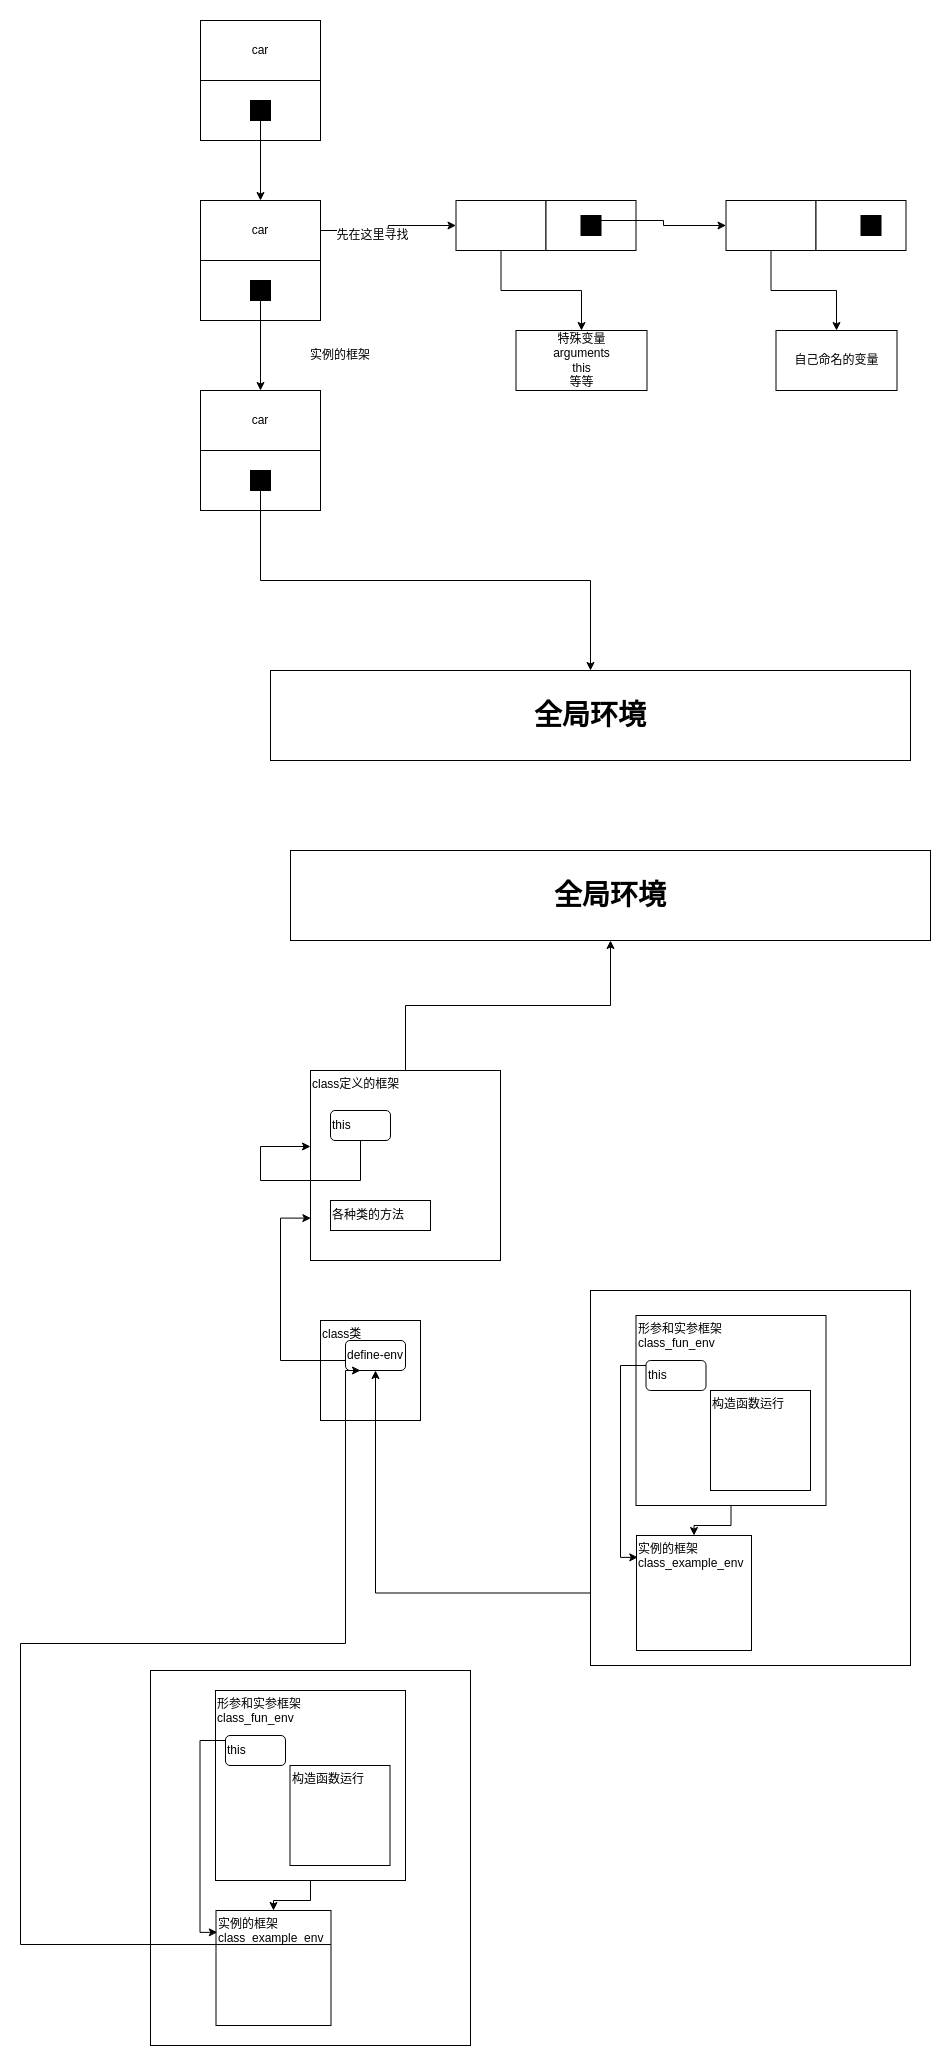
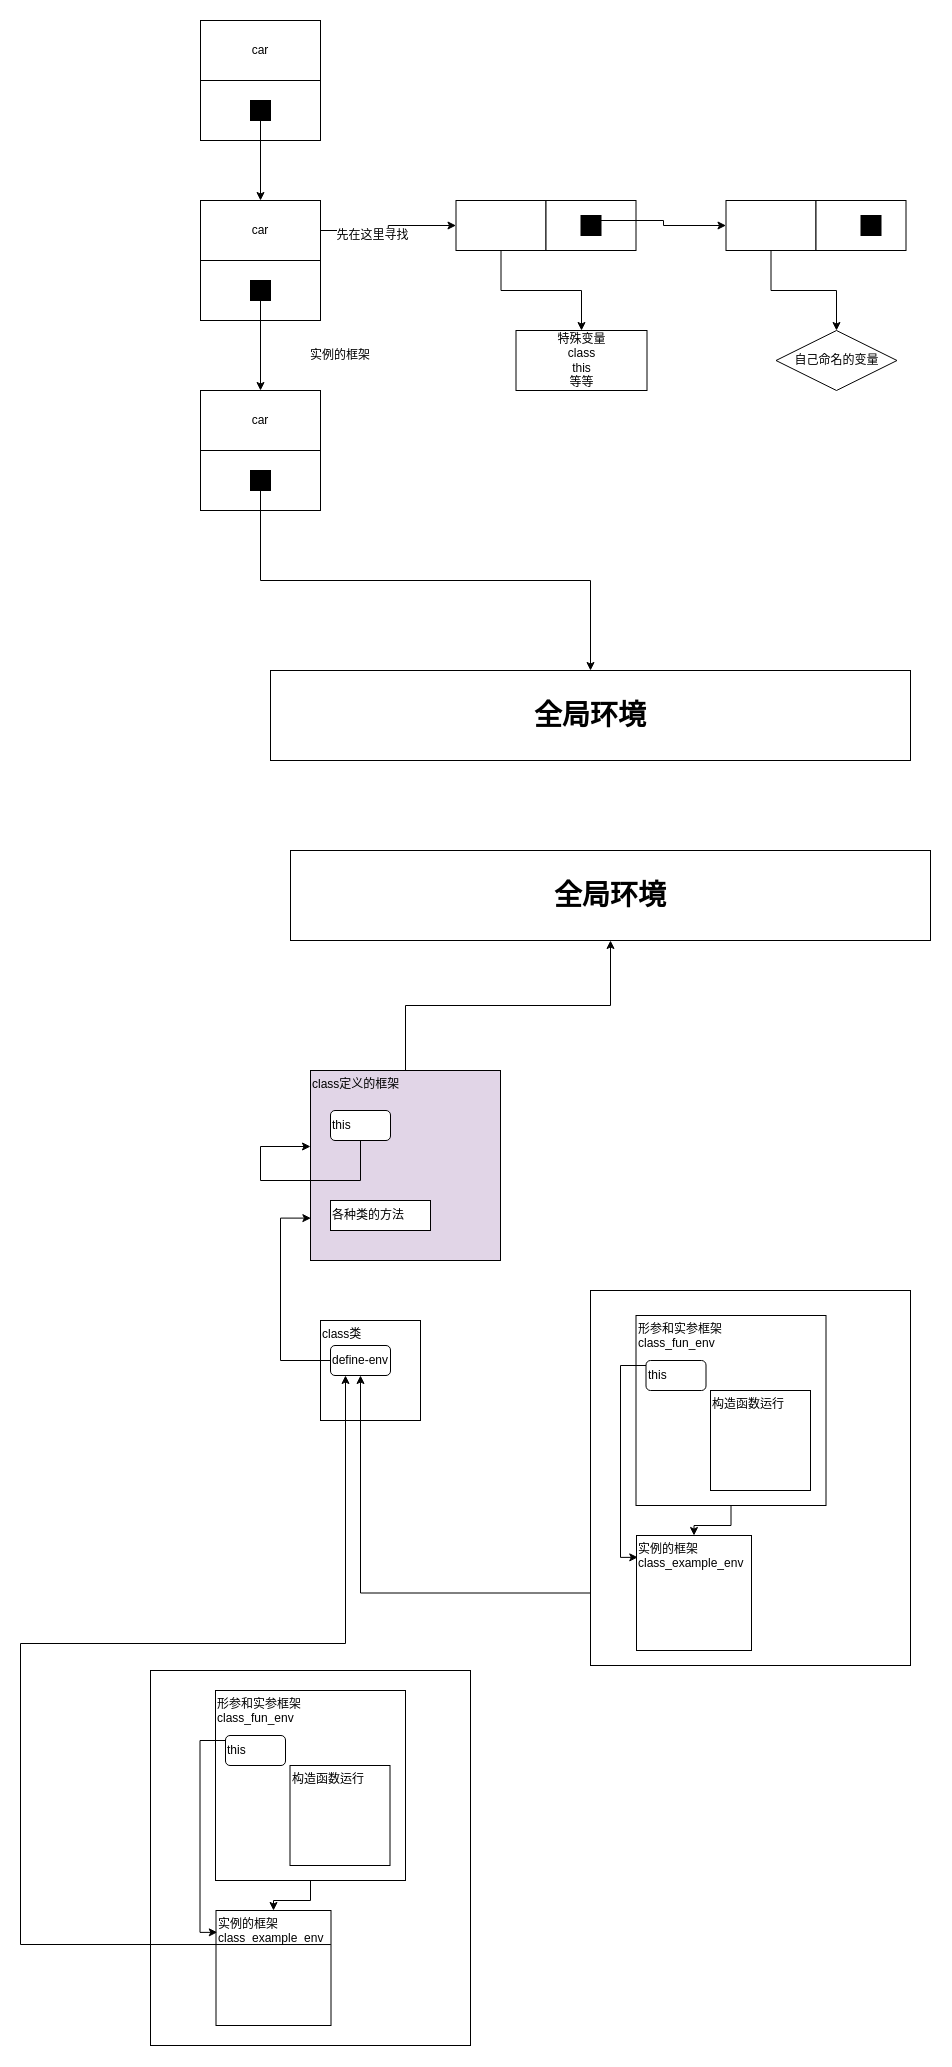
(582, 361) -> (582, 361)
(837, 361) -> (837, 361)
(406, 1166) -> (406, 1166)
(376, 1356) -> (361, 1361)
